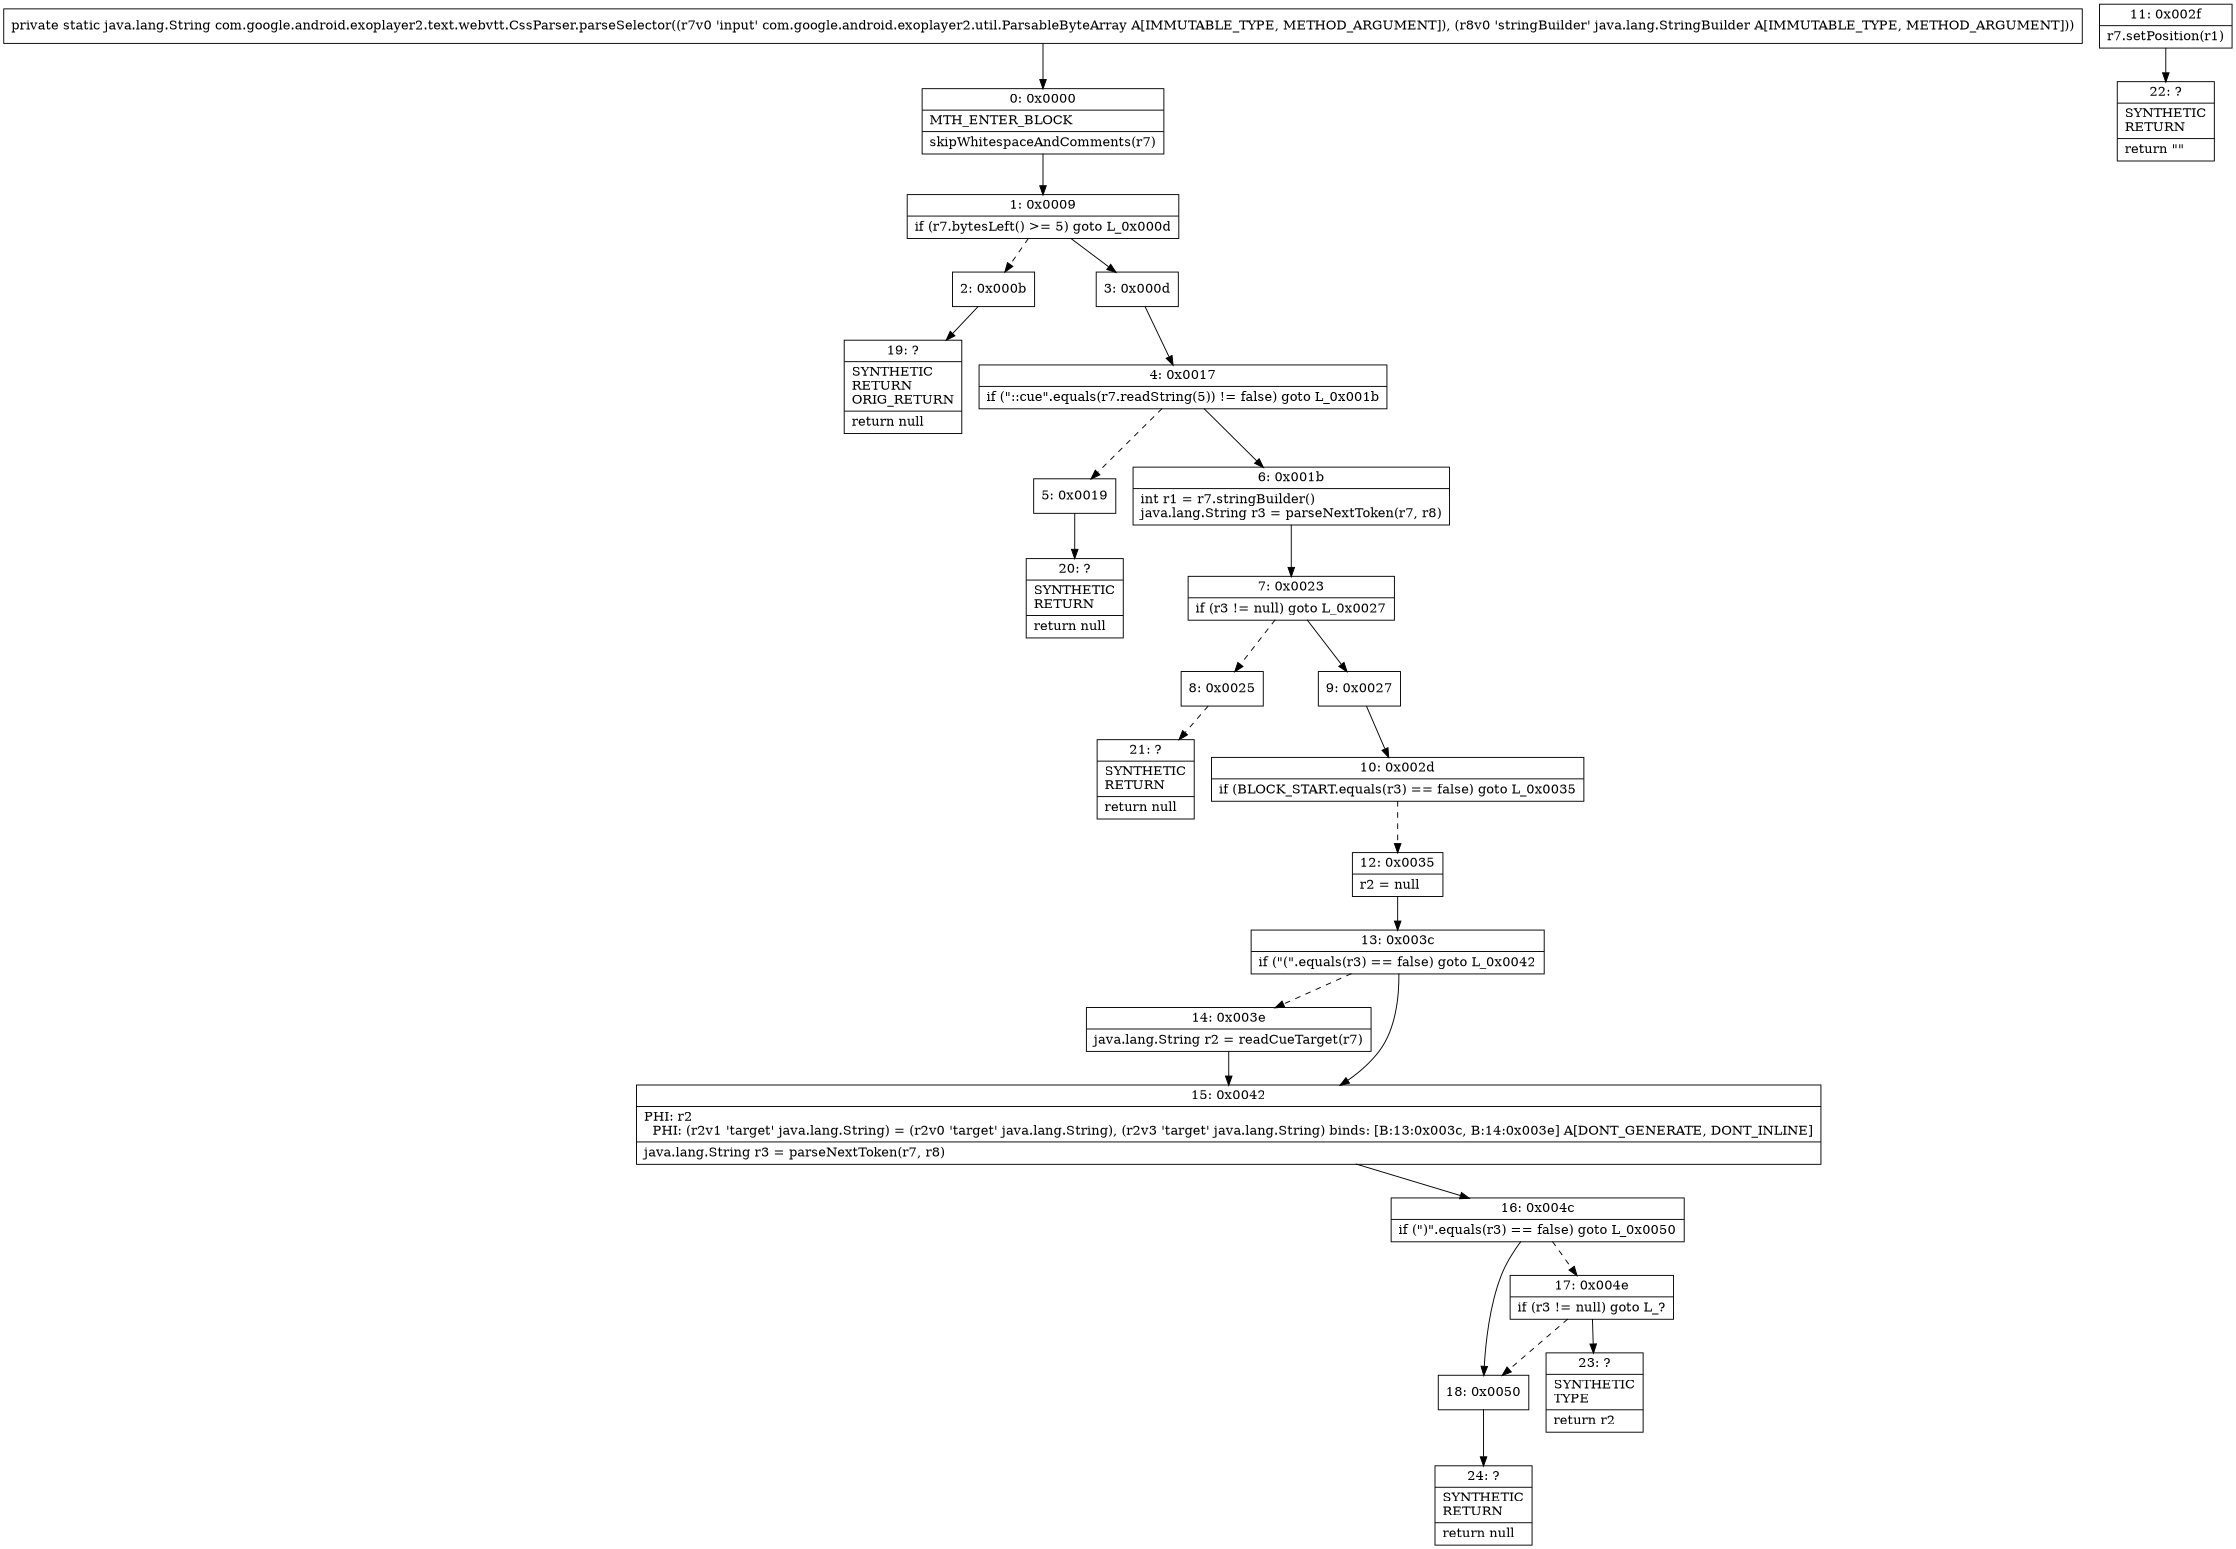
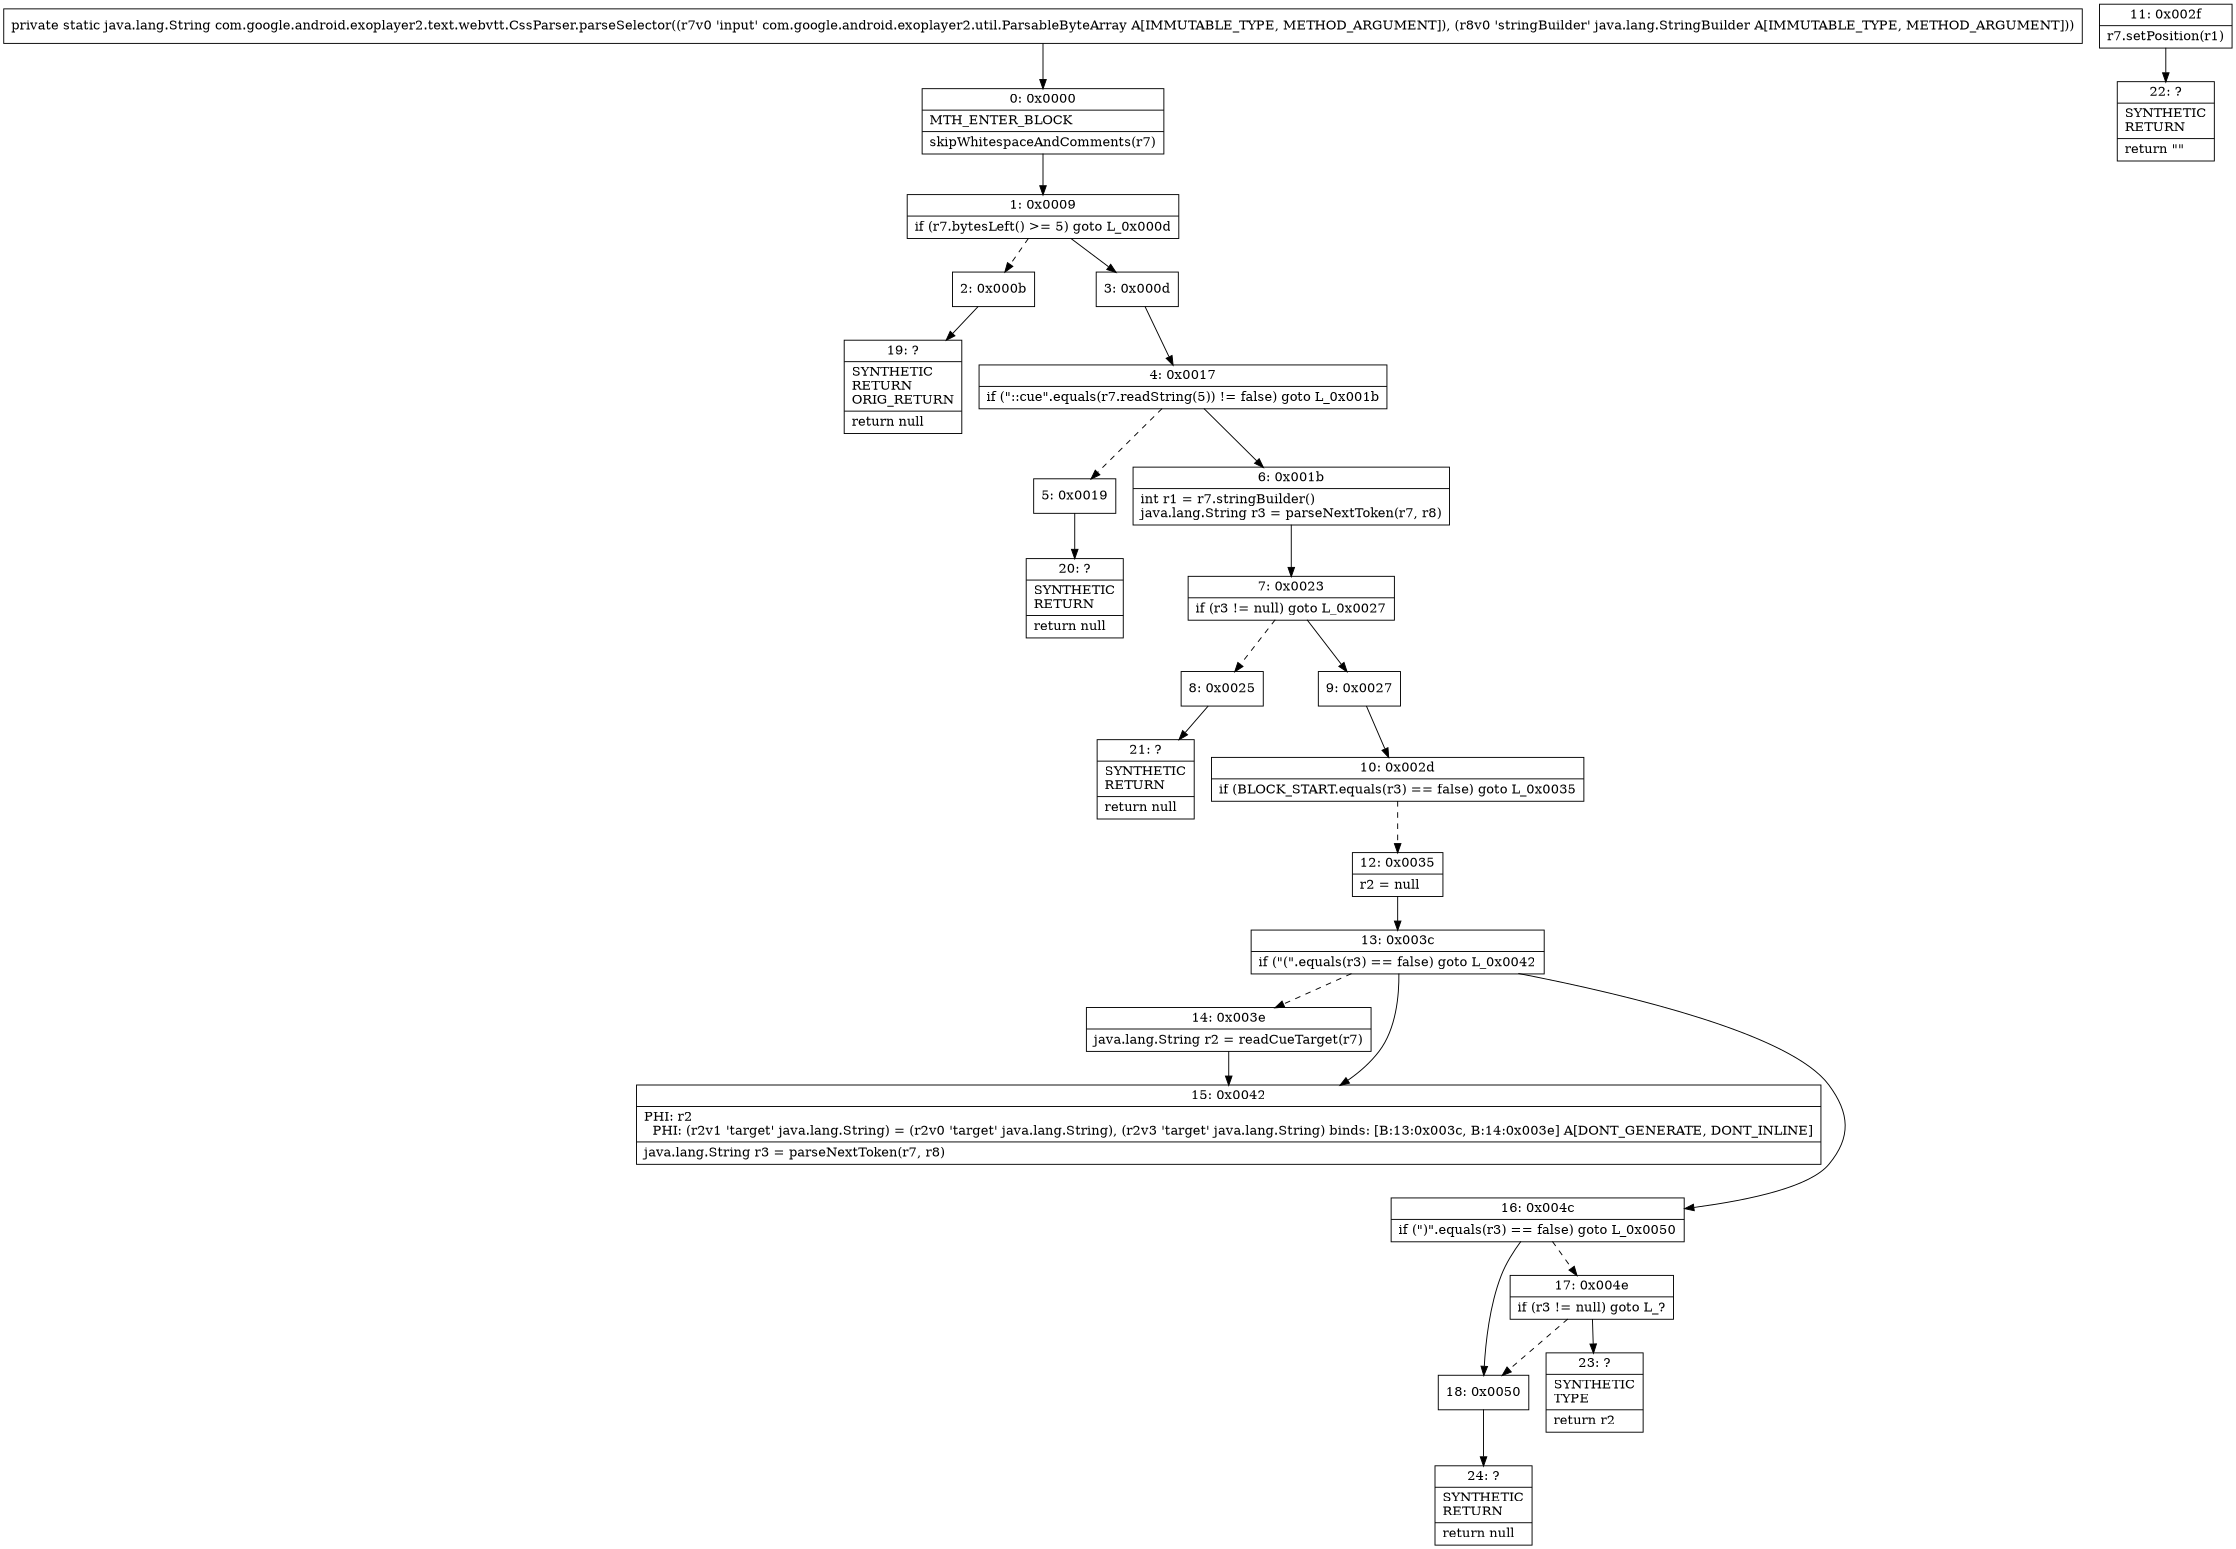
(1197, 719) -> (1197, 719)
(1408, 1180) -> (1788, 1054)
